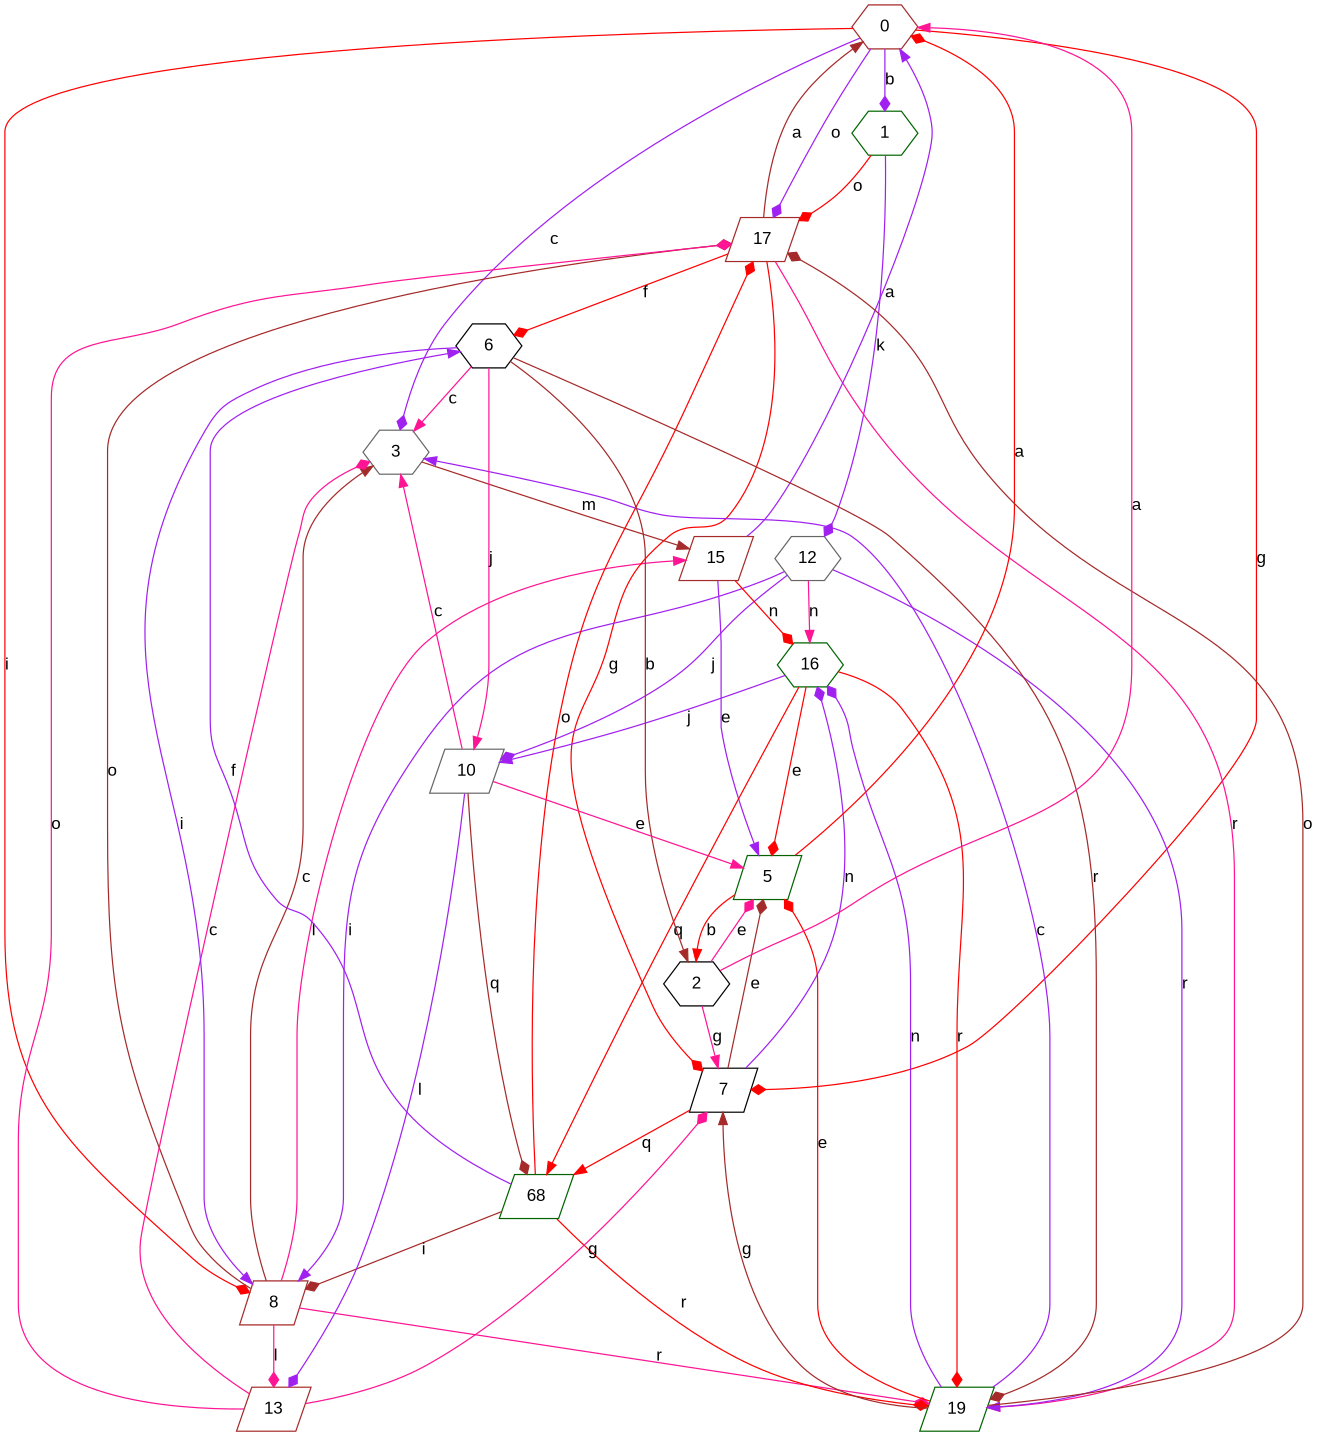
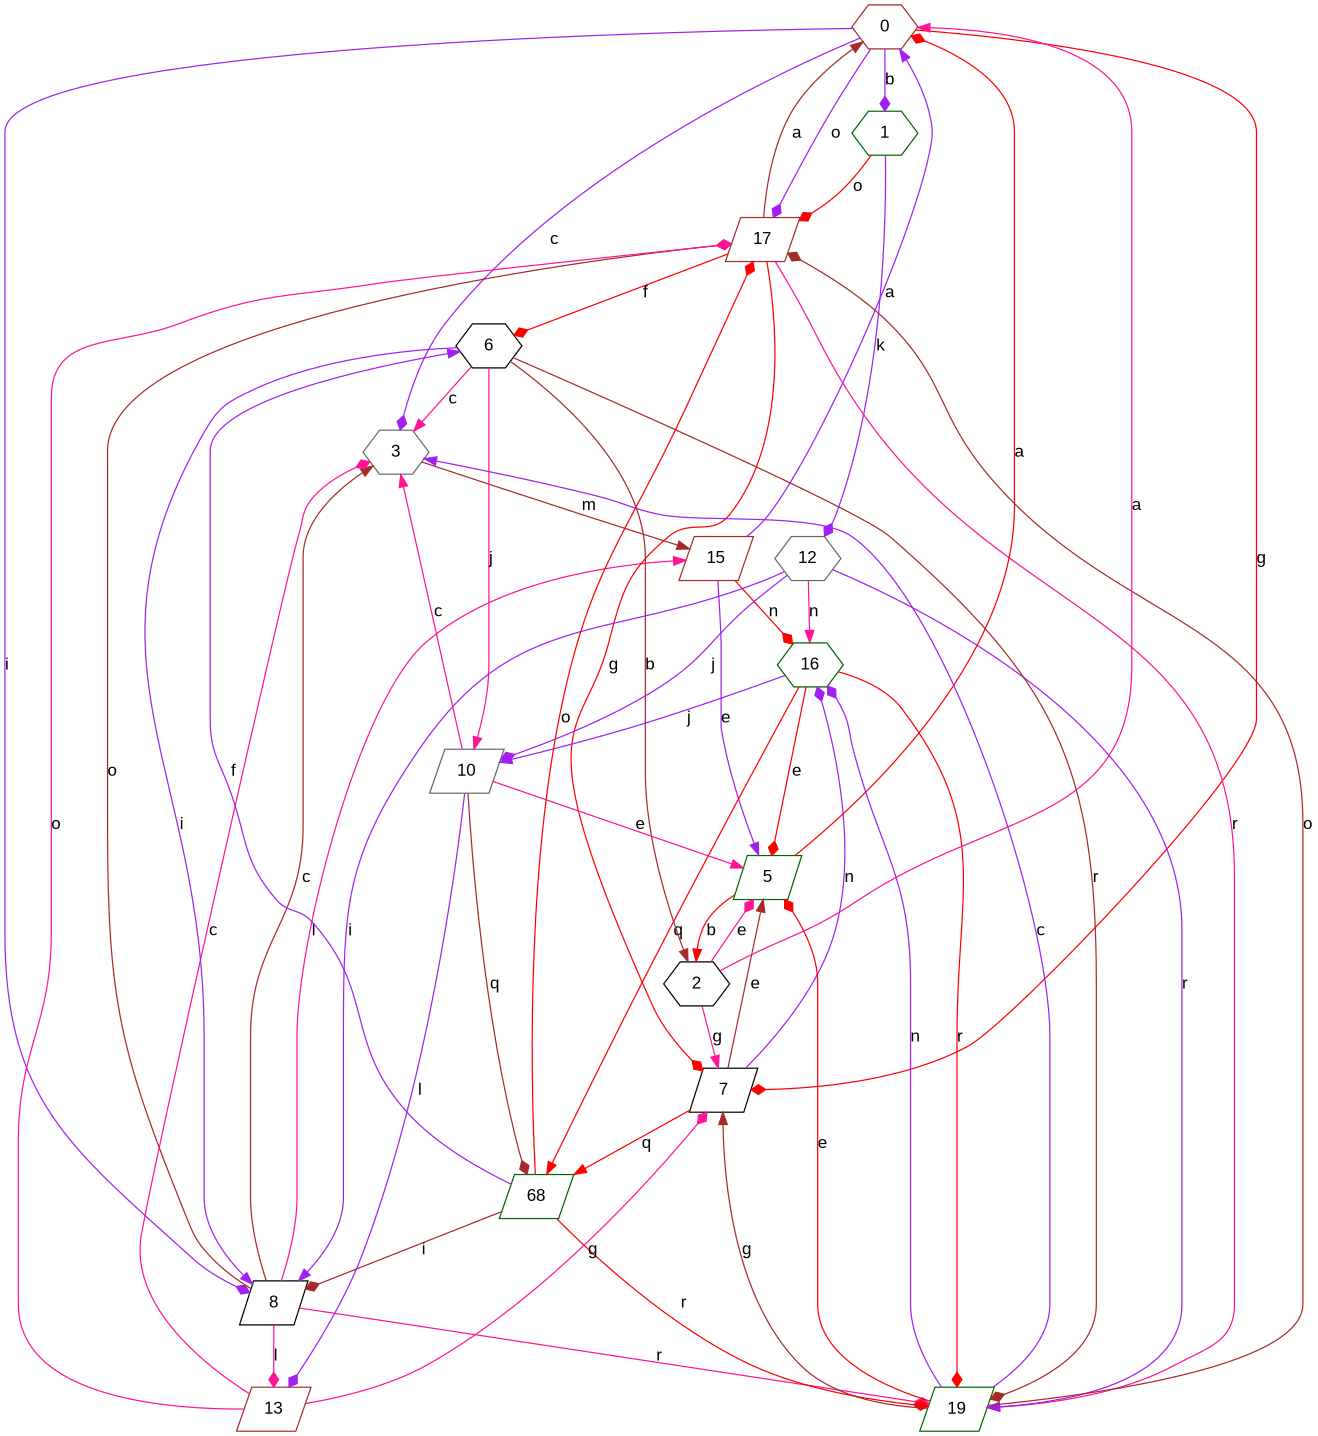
(5, 322) -> (5, 322)
(744, 991) -> (744, 990)
(274, 1303) -> (274, 1303)
